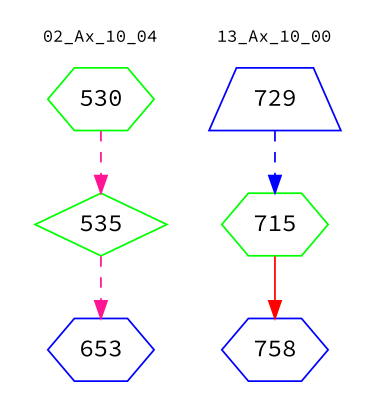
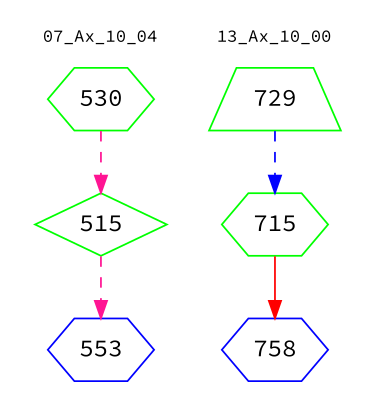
(101, 37) -> (101, 37)
(275, 99) -> (275, 99)
(101, 224) -> (101, 224)
(101, 350) -> (101, 350)
